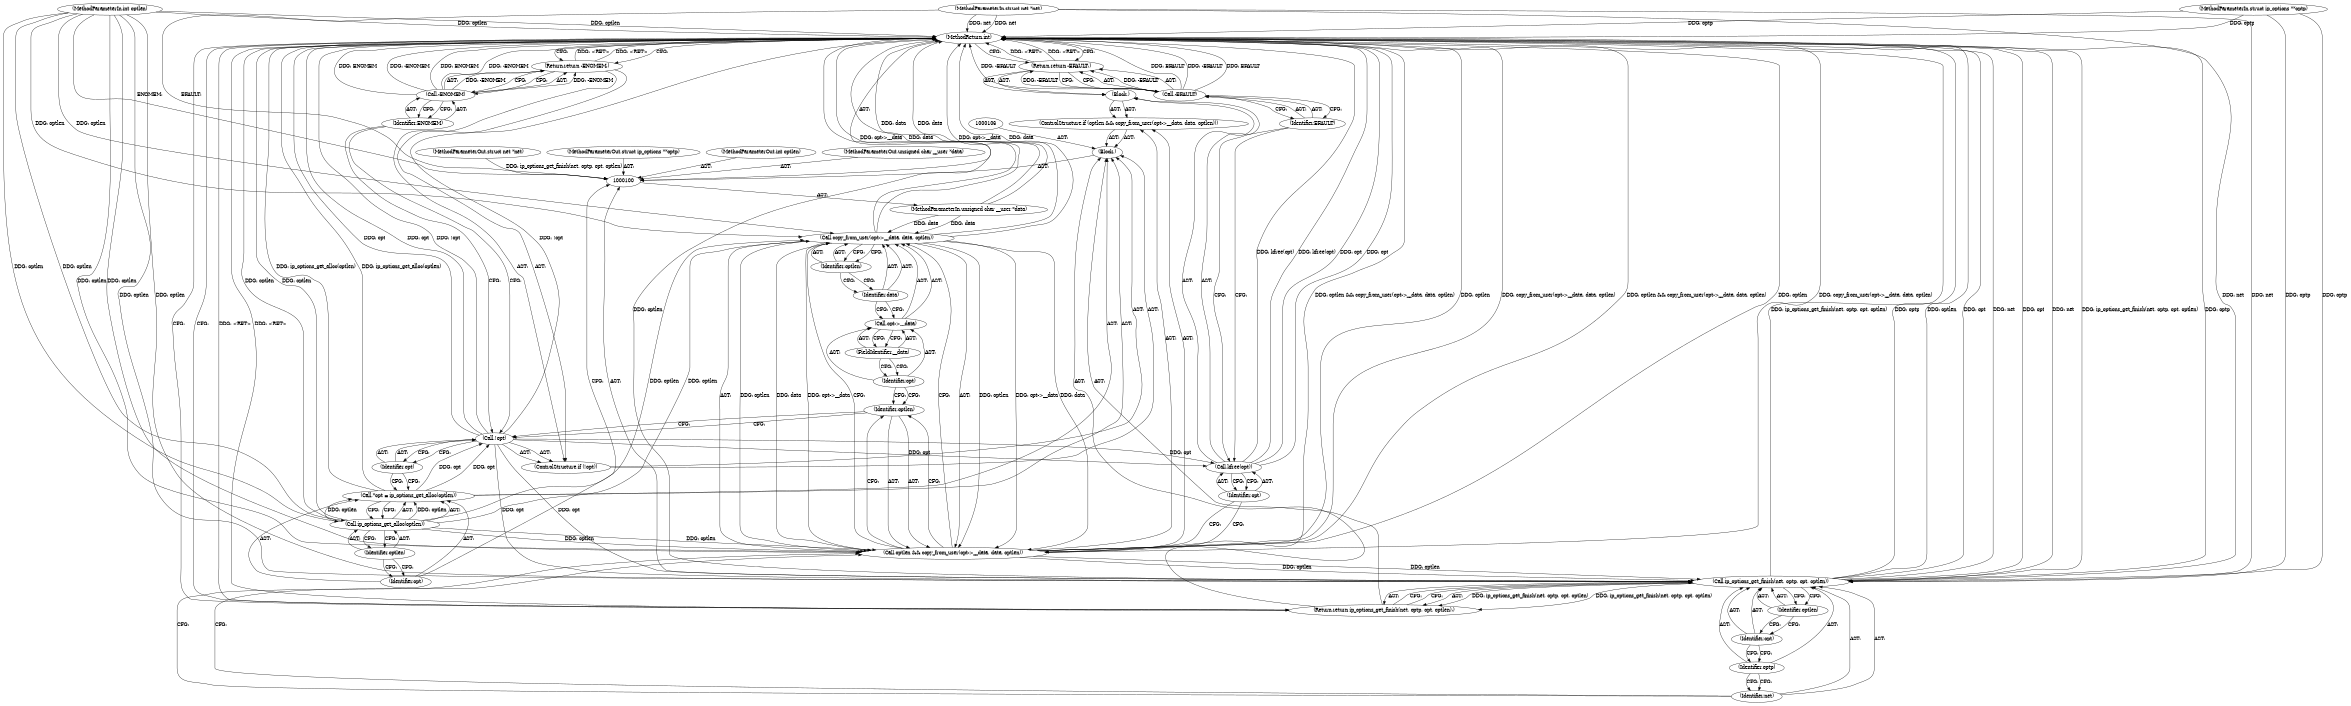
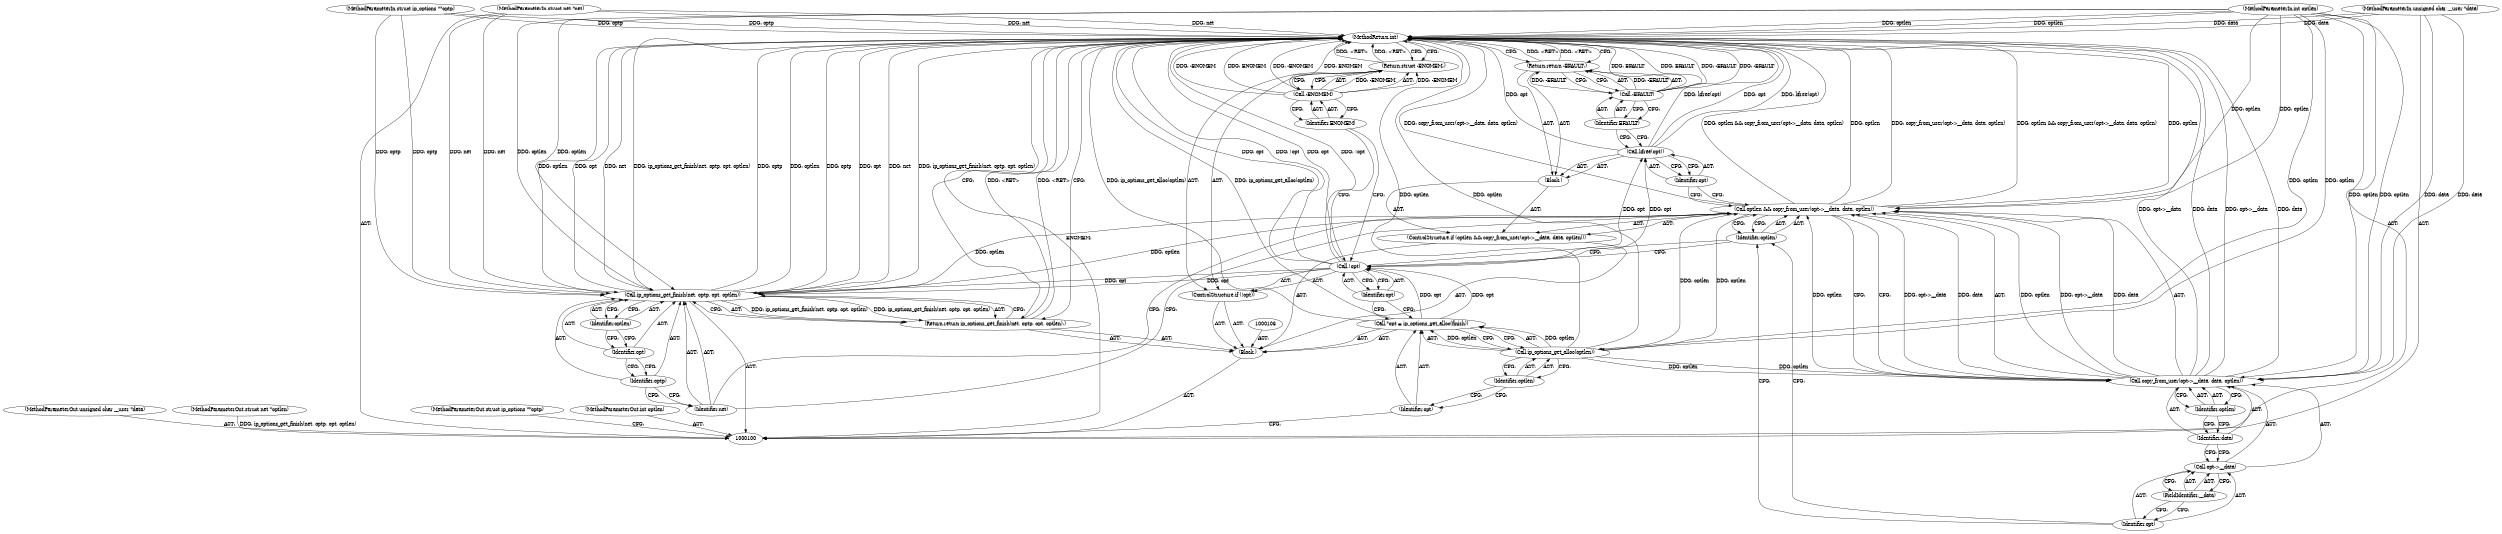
(577, 66) -> (1414, 66)
(150, 95) -> (2394, 224)
(192, 95) -> (367, 224)
(865, 109) -> (1080, 238)
(478, 152) -> (240, 410)
(630, 167) -> (639, 424)
(777, 194) -> (1769, 434)
(408, 496) -> (1421, 324)
